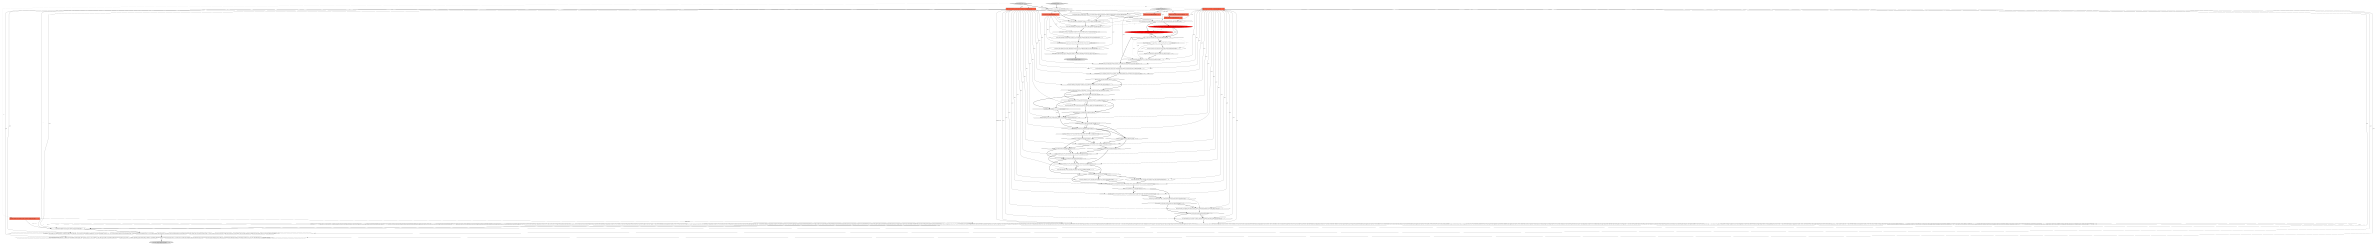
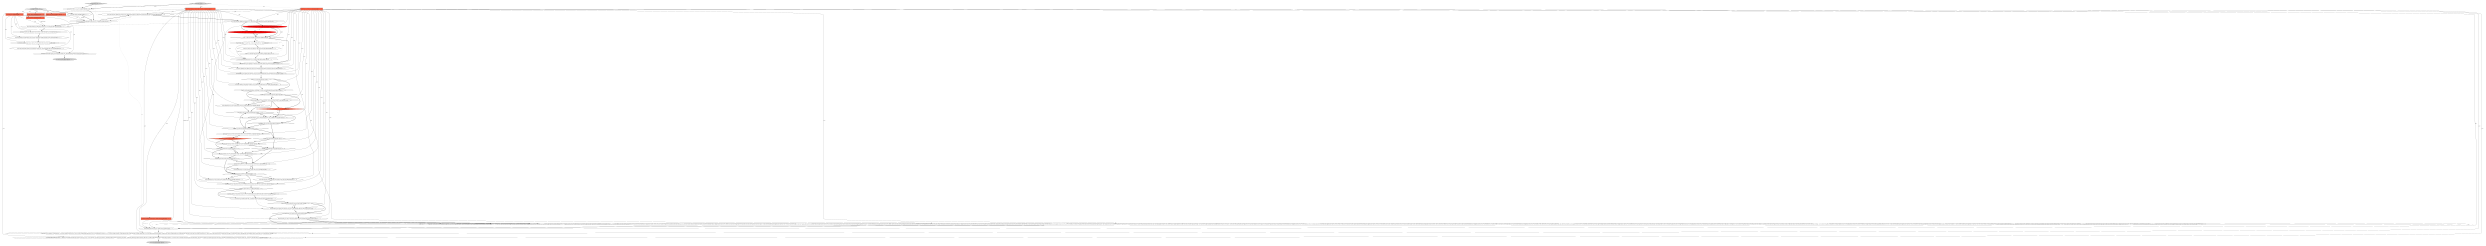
none -> (79, 14)
(1056, 109) -> (280, 109)
(1110, 135) -> (240, 120)
(1083, 139) -> (230, 139)
